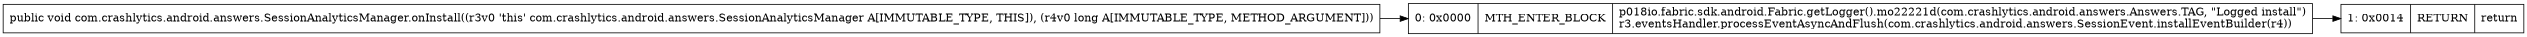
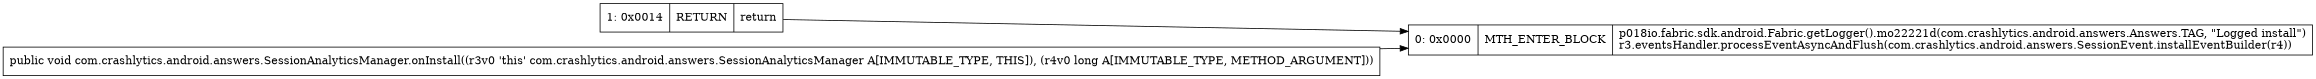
(2323, 19) -> (1092, 25)
